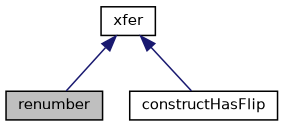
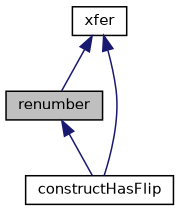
none -> (81, 155)
